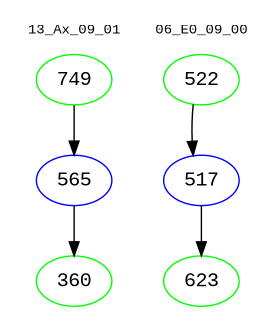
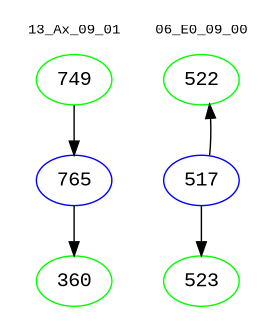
(192, 123) -> (211, 137)
(74, 180) -> (74, 180)
(201, 281) -> (201, 281)
